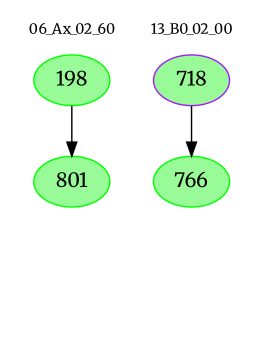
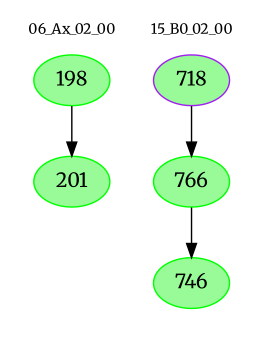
(73, 30) -> (73, 30)
(192, 30) -> (192, 30)
(72, 182) -> (72, 182)
none -> (192, 283)
